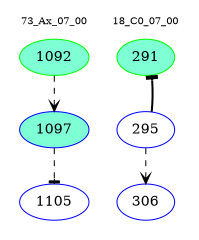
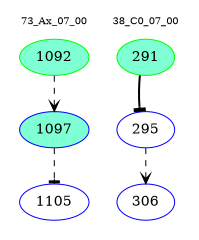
(146, 22) -> (146, 22)
(153, 96) -> (139, 91)
